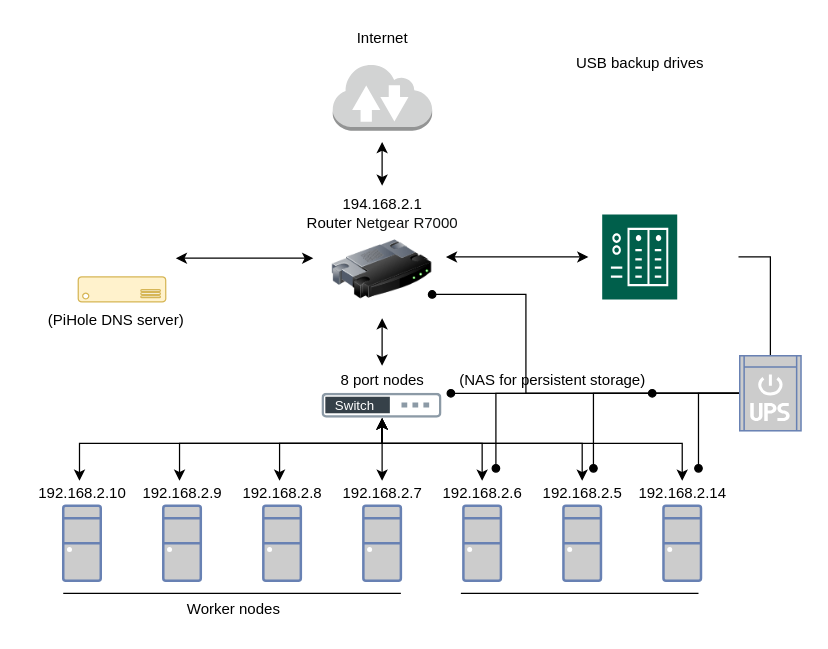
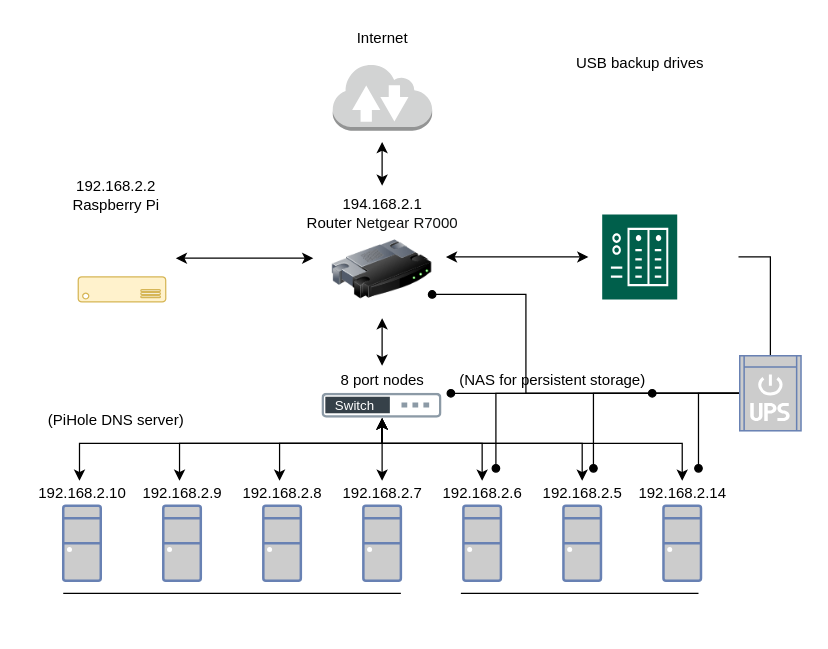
none -> (116, 196)
(116, 321) -> (116, 421)
(233, 609) -> none
